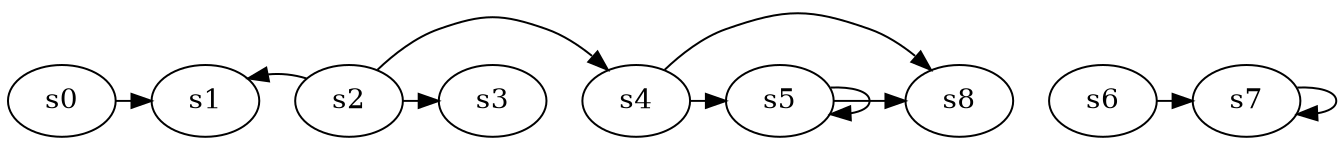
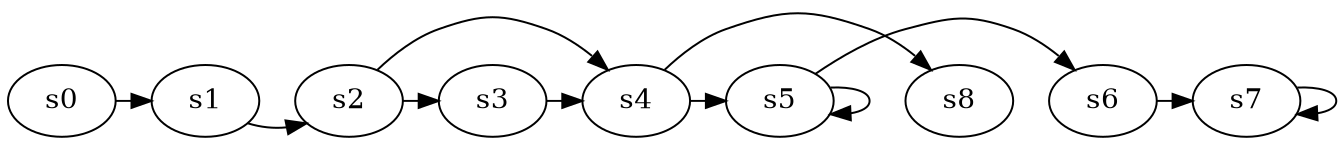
(287, 75) -> (267, 127)
none -> (554, 101)
(851, 101) -> (936, 22)
